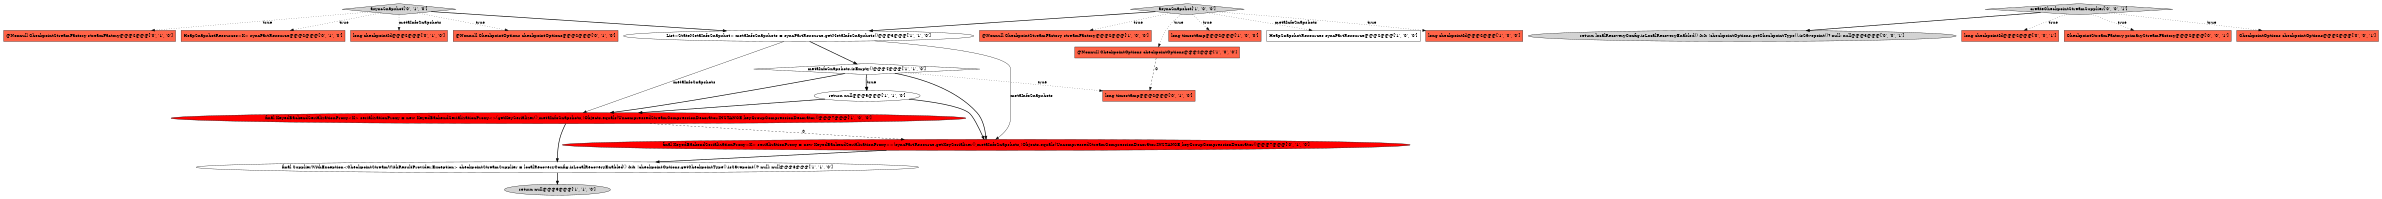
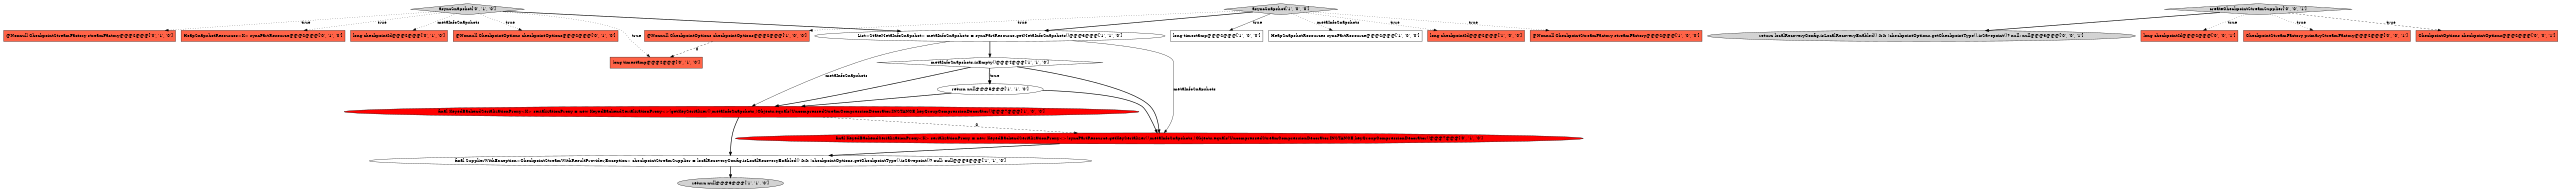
(1200, 21) -> (1251, 21)
(2184, 21) -> (2363, 21)
(1215, 36) -> (1217, 36)
(1003, 81) -> (579, 20)
